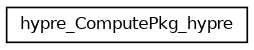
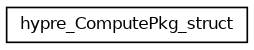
(127, 25) -> (127, 25)
